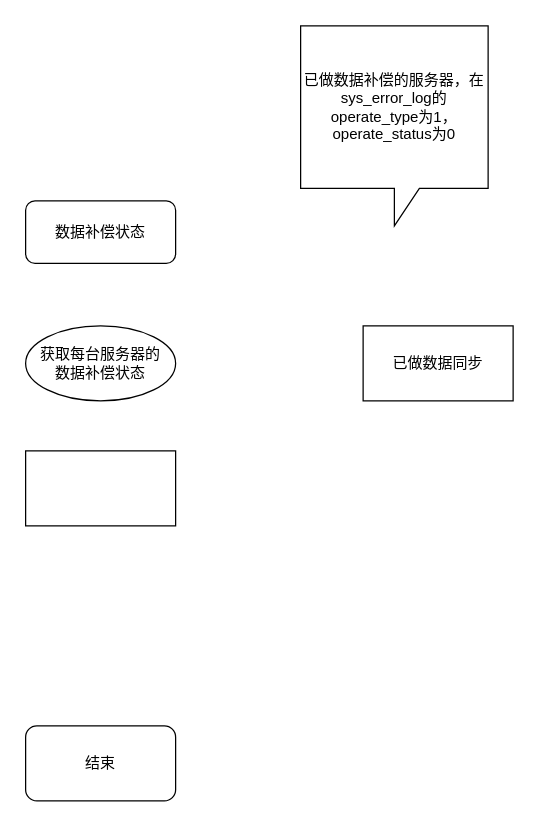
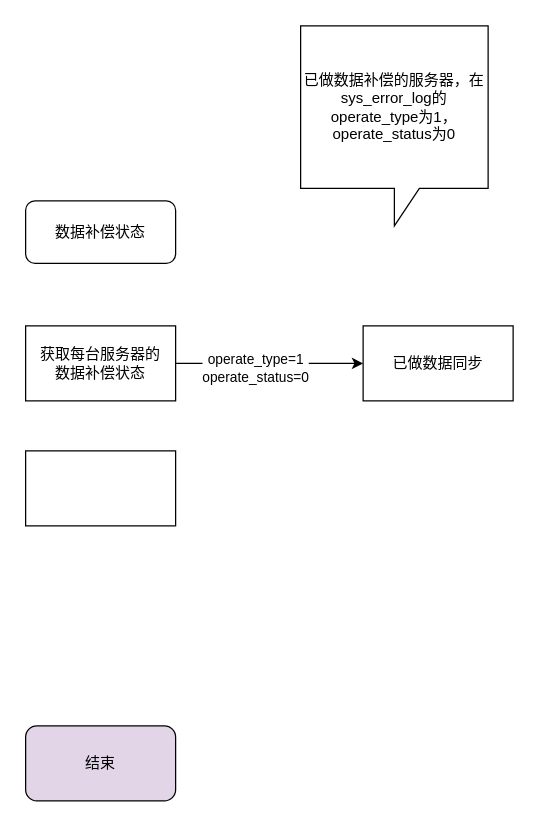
(101, 363) -> (101, 363)
none -> (265, 363)
(101, 763) -> (101, 763)
